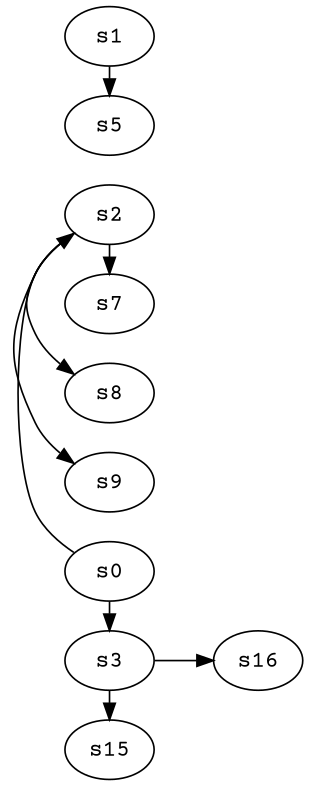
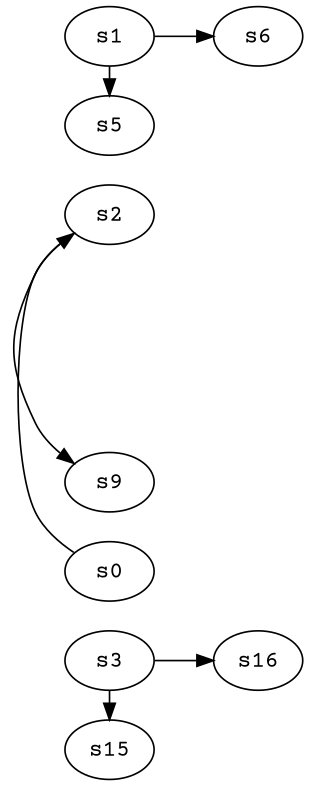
none -> (258, 36)
(110, 304) -> none
(110, 393) -> none
(110, 608) -> none
